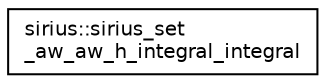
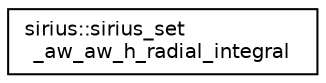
(163, 42) -> (163, 42)
